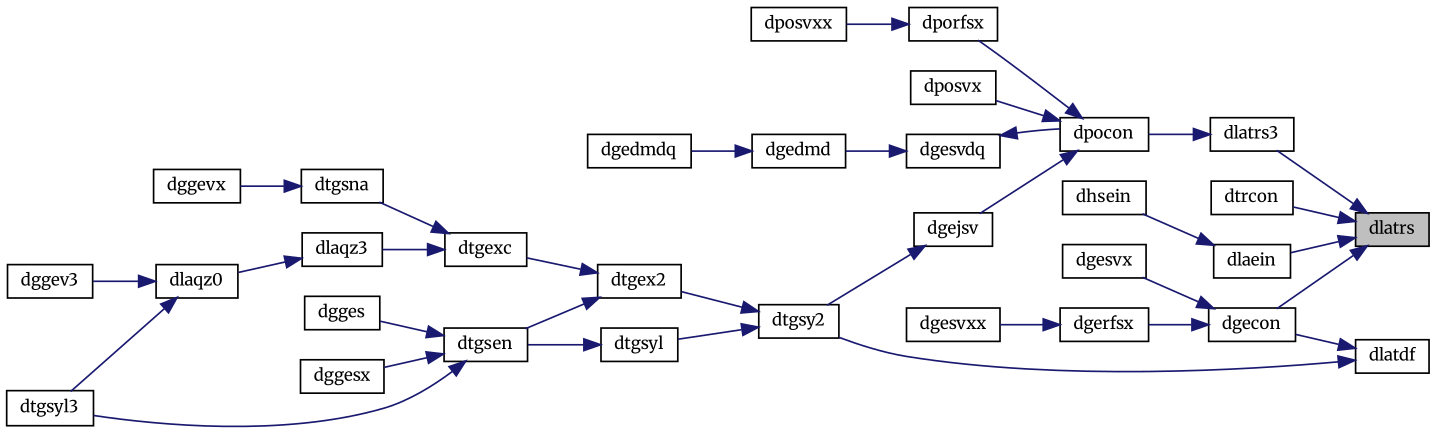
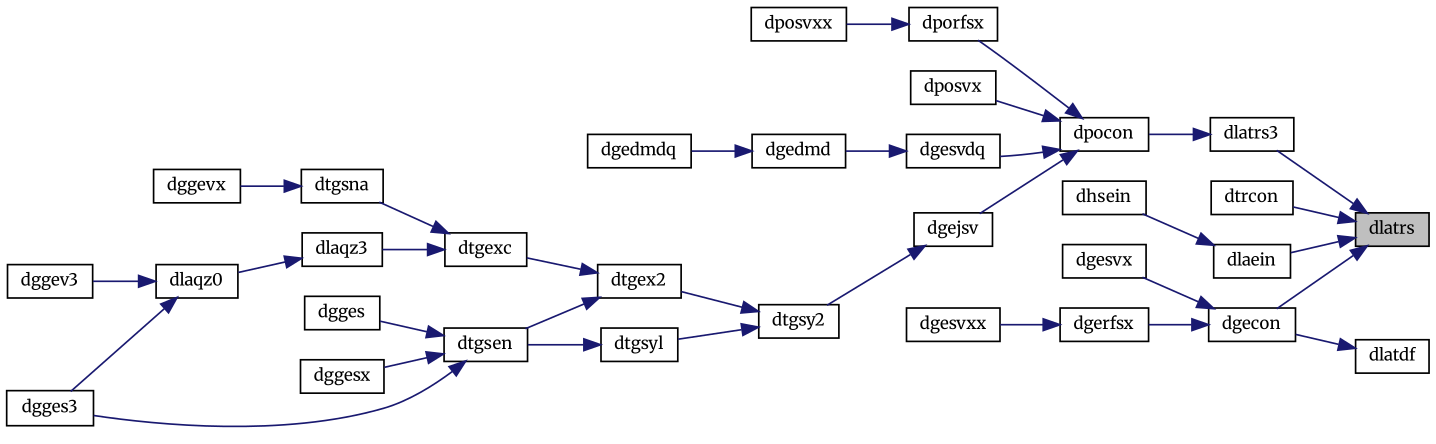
(1038, 130) -> (1022, 155)
(1087, 371) -> none
(50, 408) -> (50, 408)
